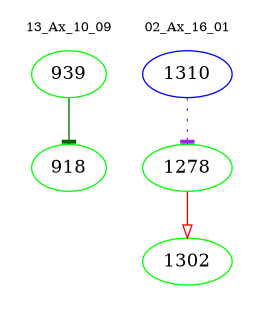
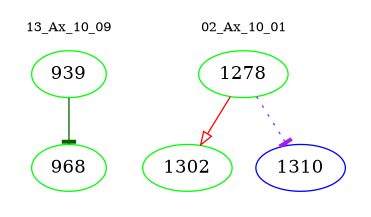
(187, 28) -> (244, 28)
(187, 118) -> (270, 118)
(69, 168) -> (69, 168)
